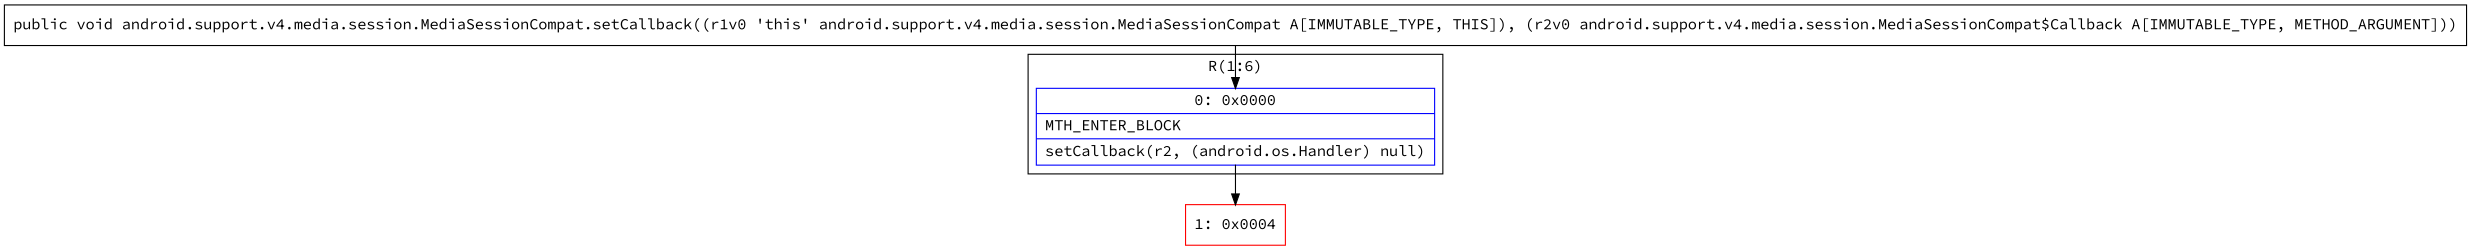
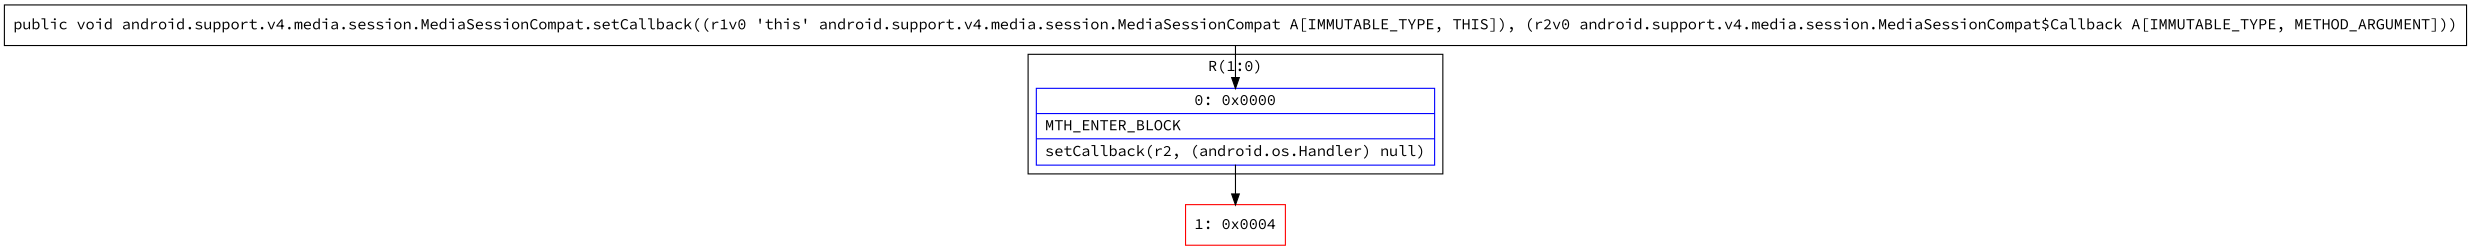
(1235, 67) -> (1235, 67)
